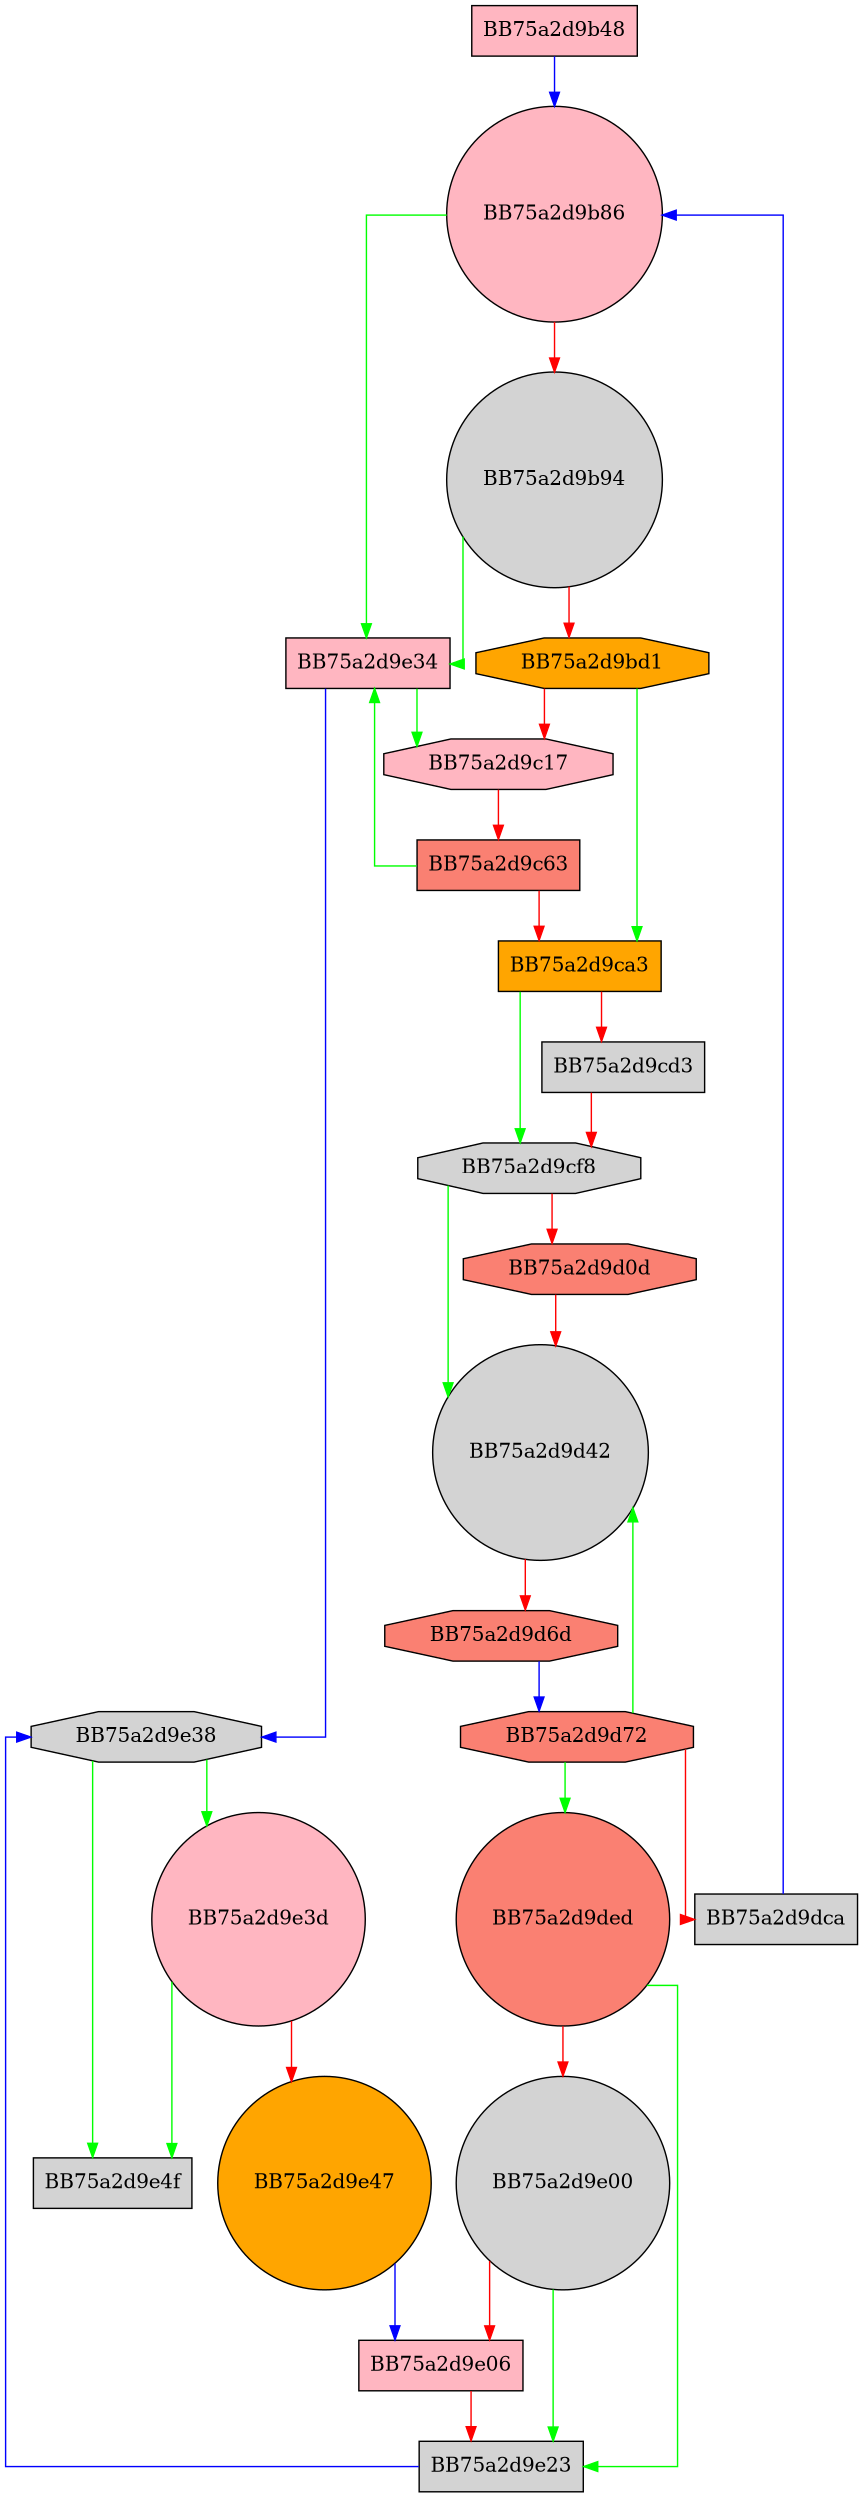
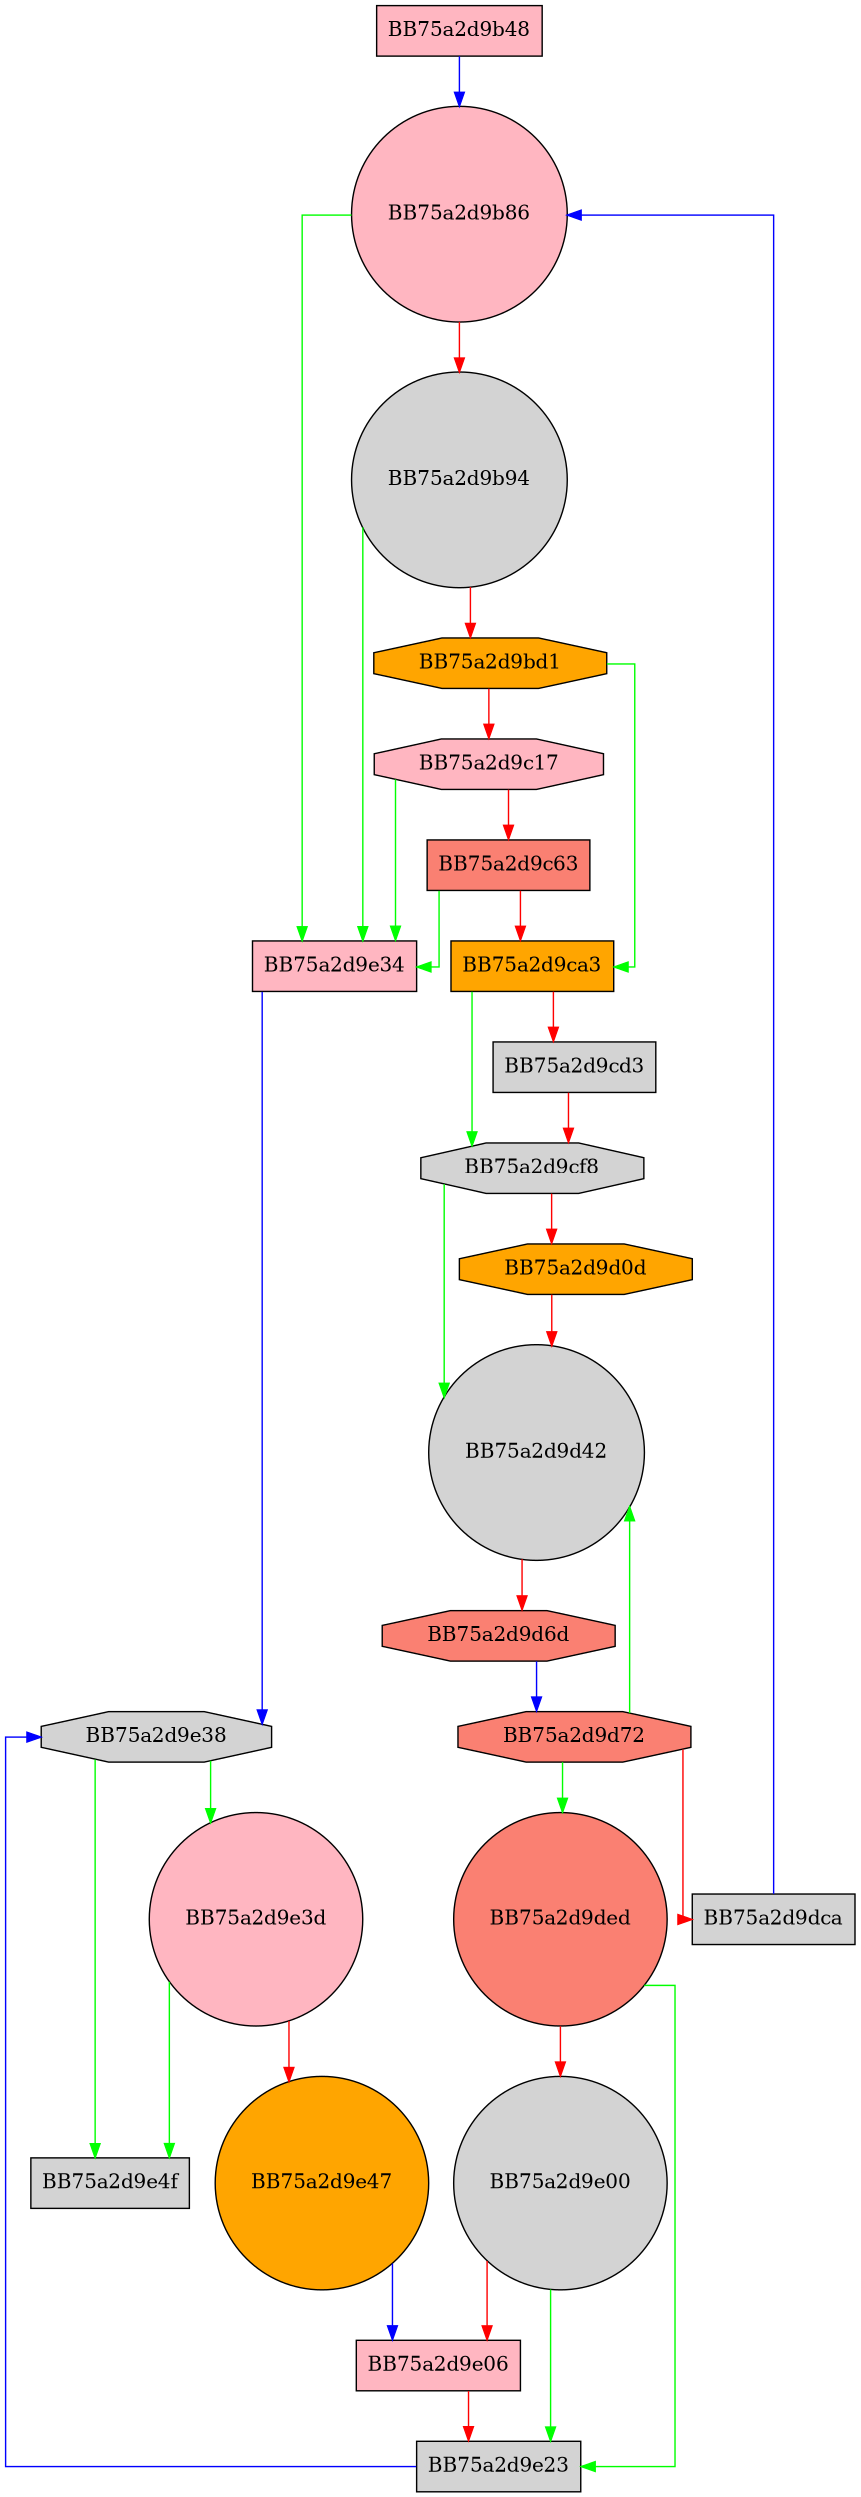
(417, 710) -> (396, 853)
(580, 1269) -> (576, 1269)
